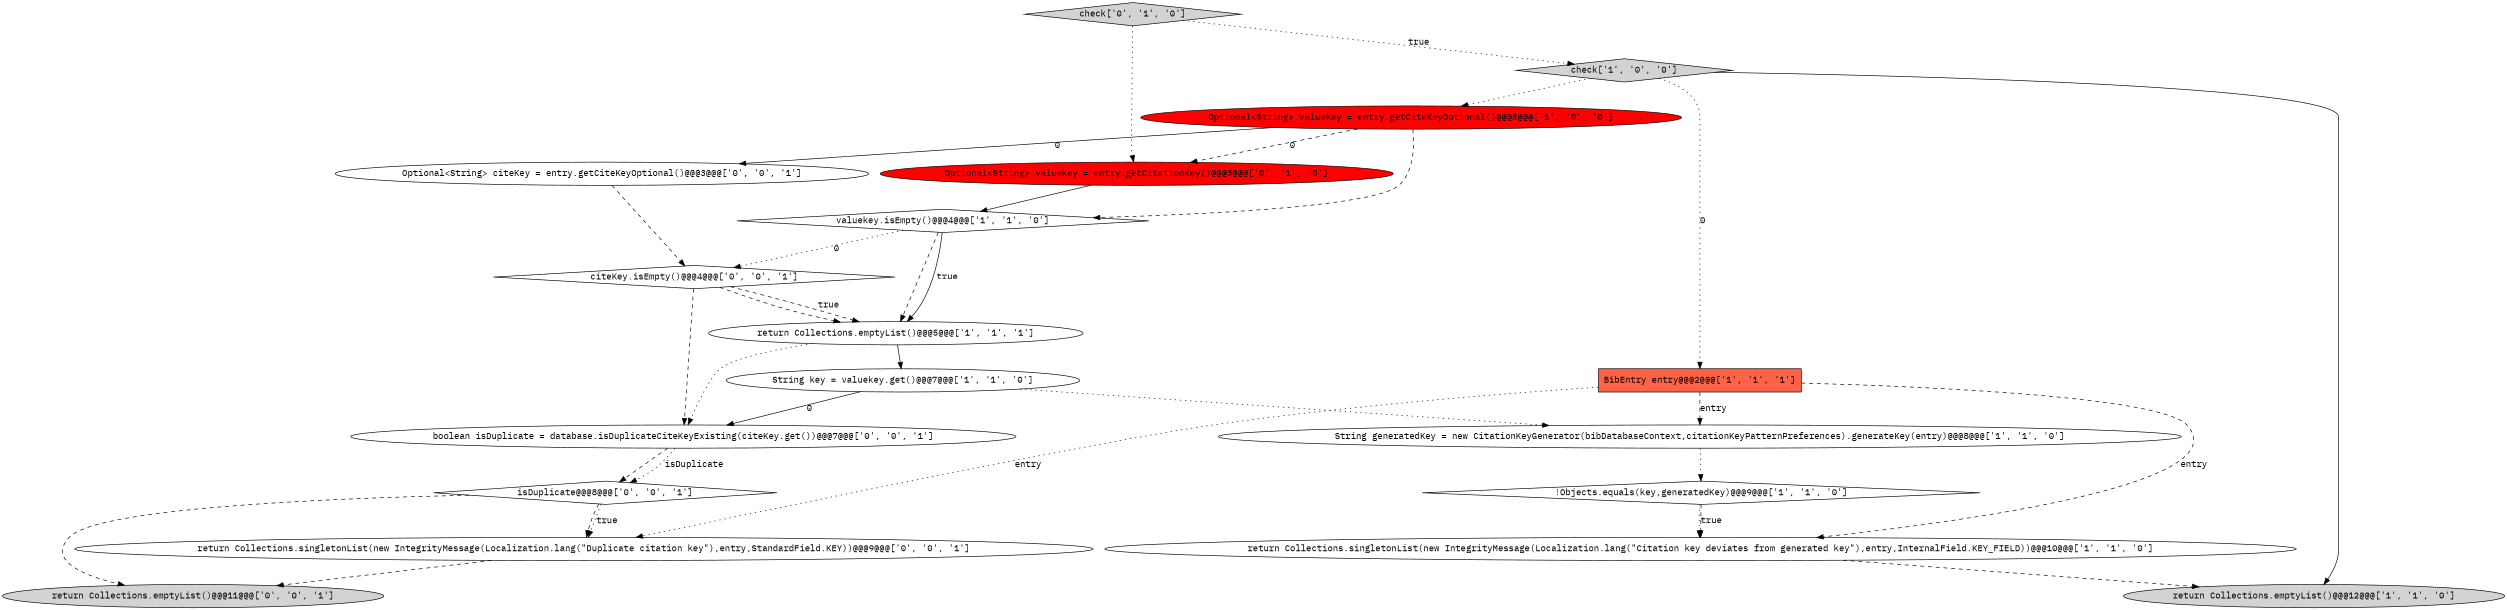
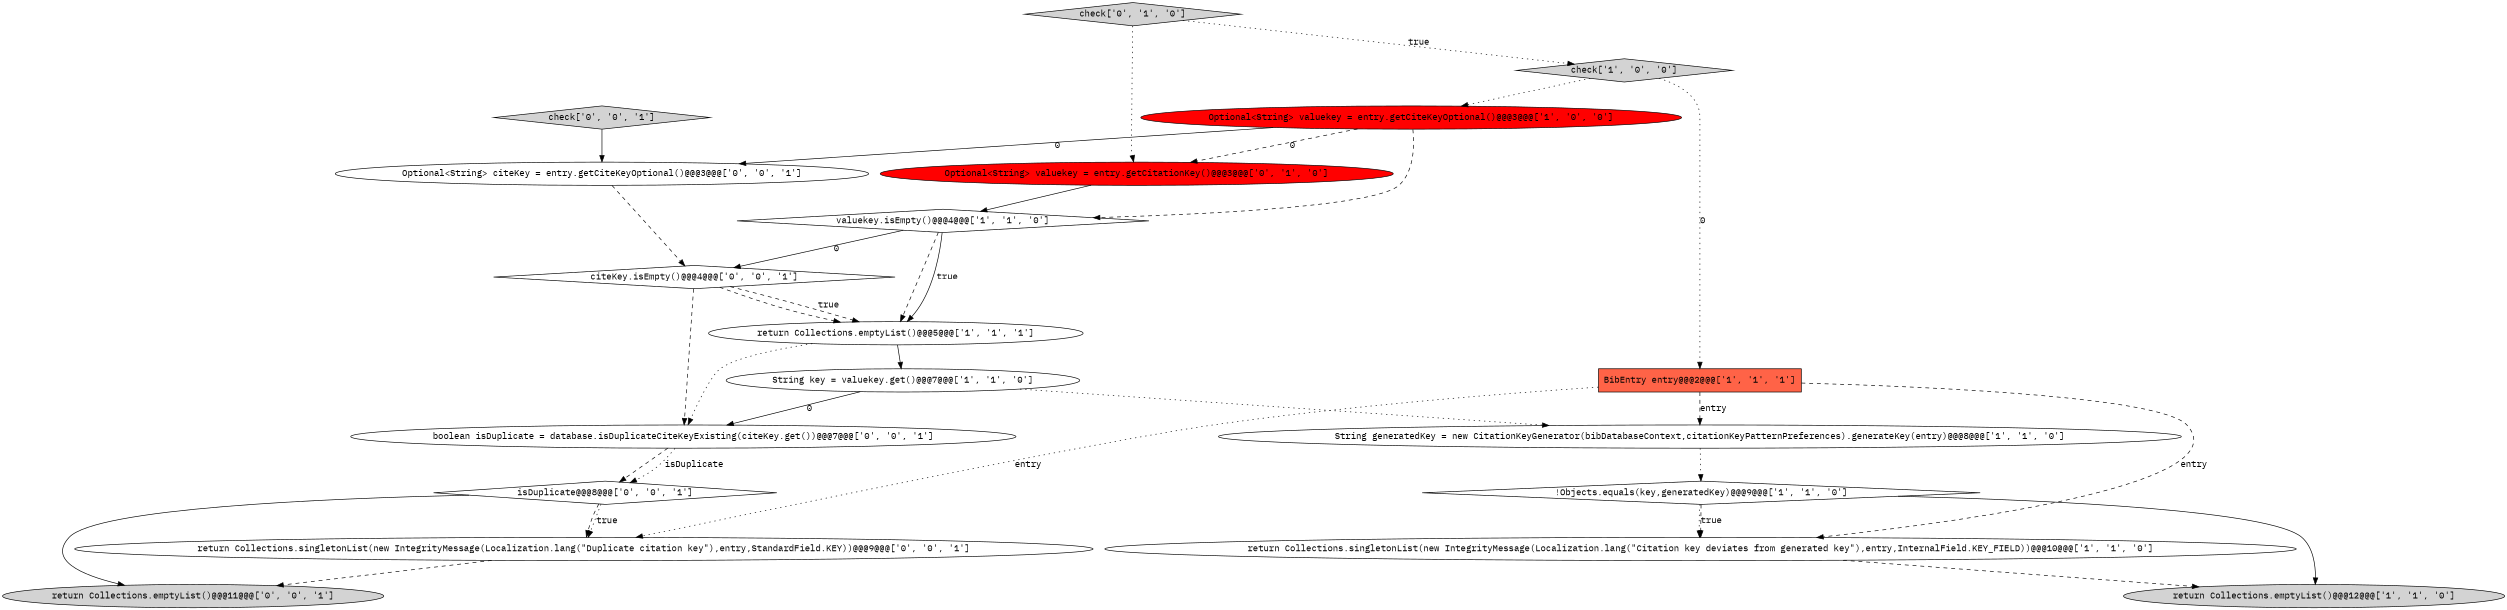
(2261, 97) -> (2124, 507)
none -> (602, 118)
(822, 248) -> (822, 248)
(225, 507) -> (225, 507)
